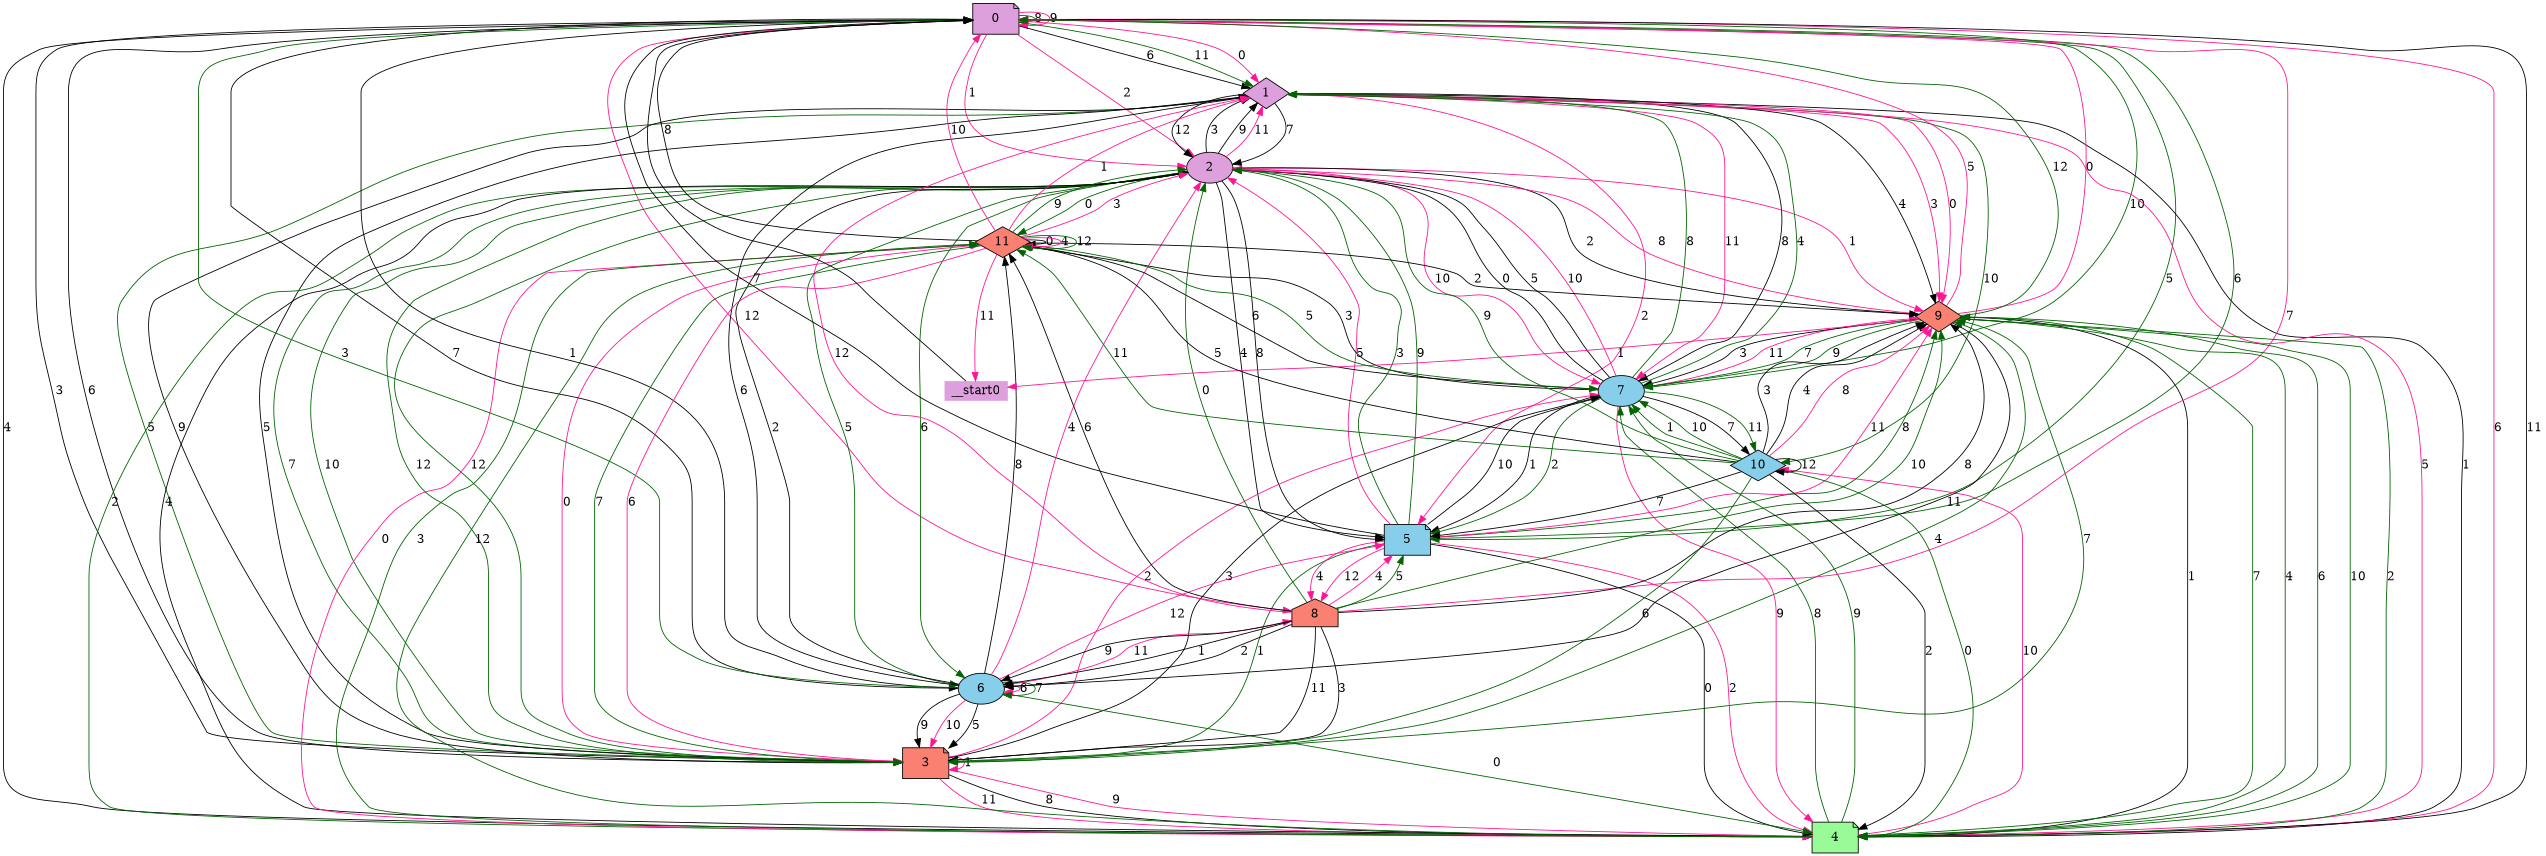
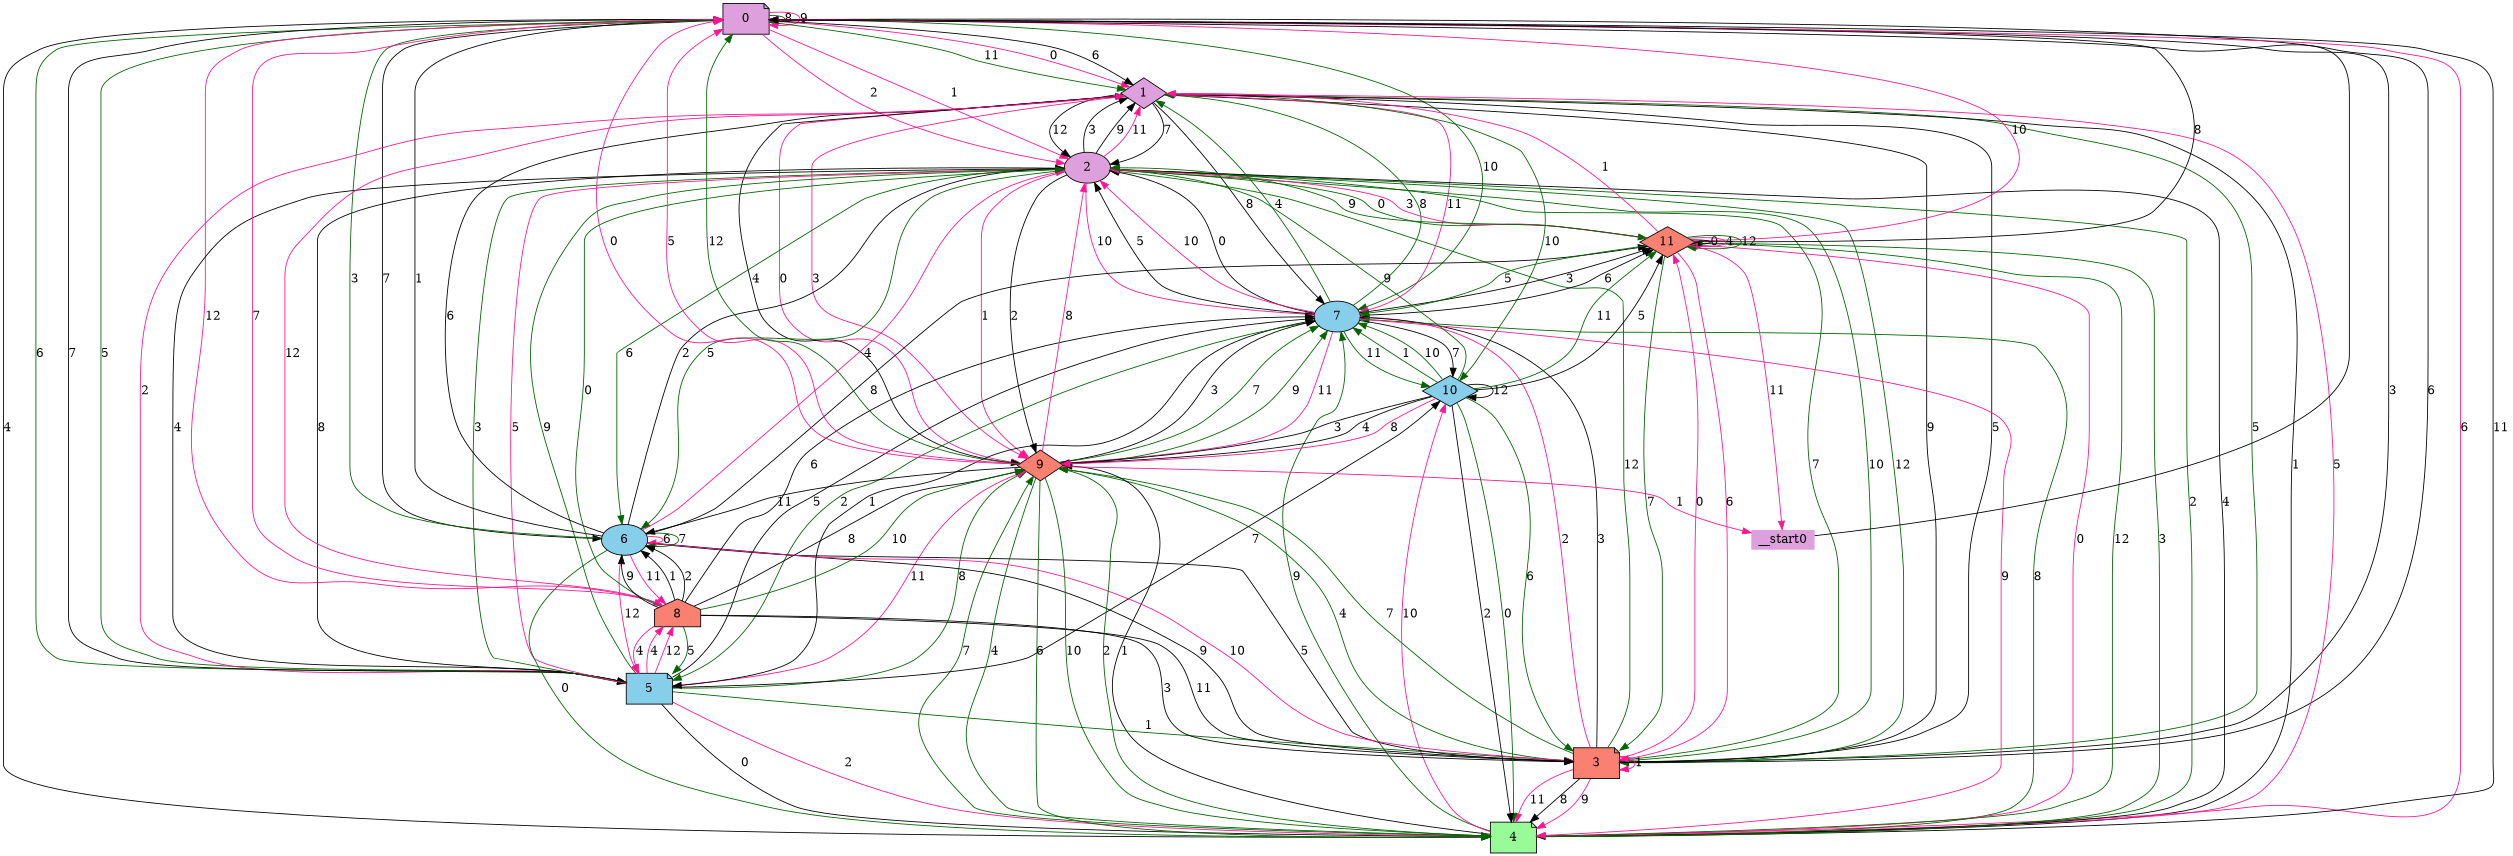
(1468, 282) -> none
(1505, 465) -> (817, 503)
(1107, 486) -> (950, 375)
(1592, 512) -> (1098, 617)
